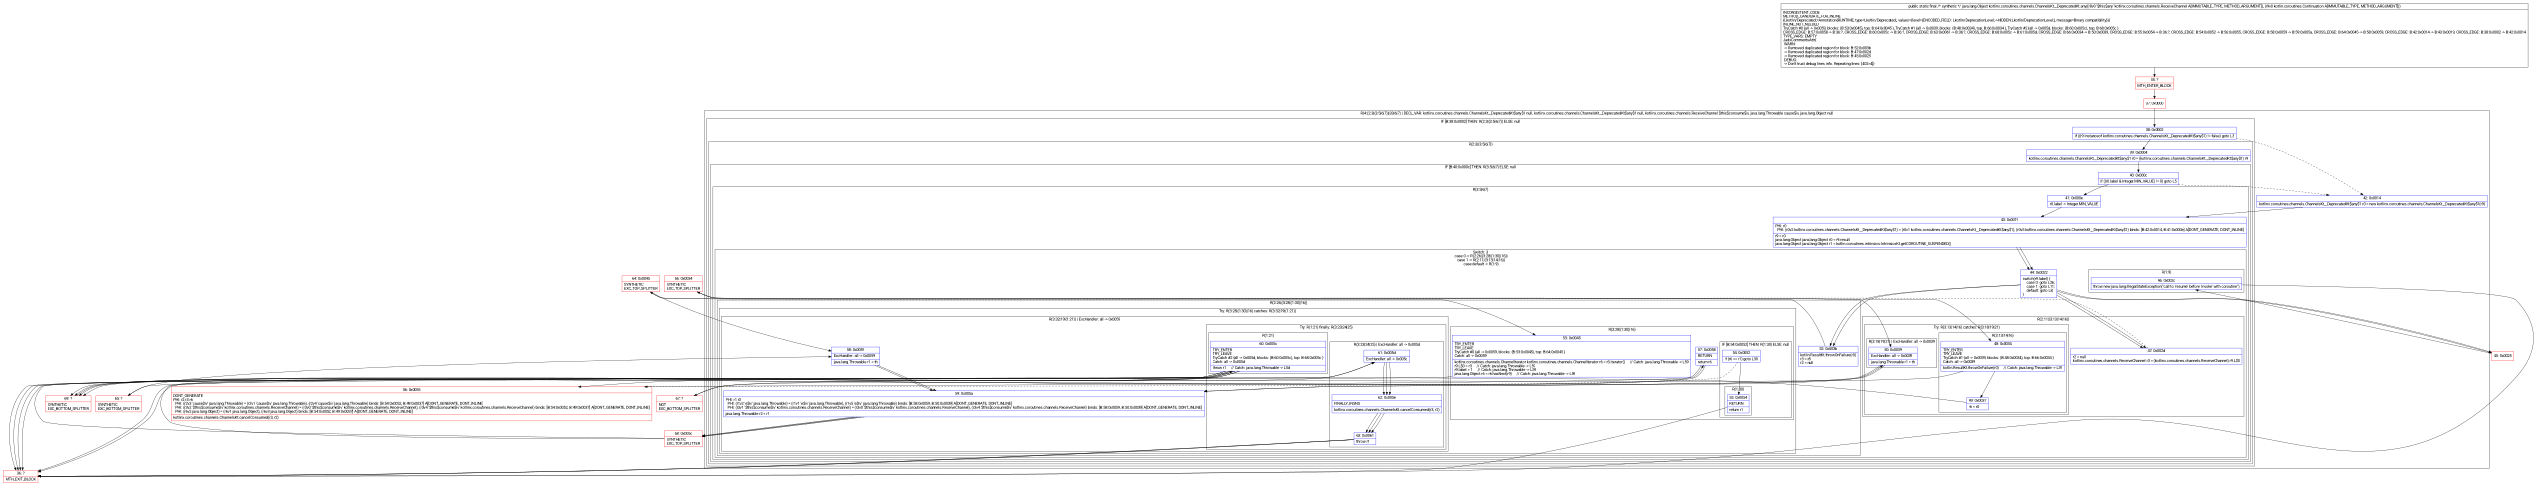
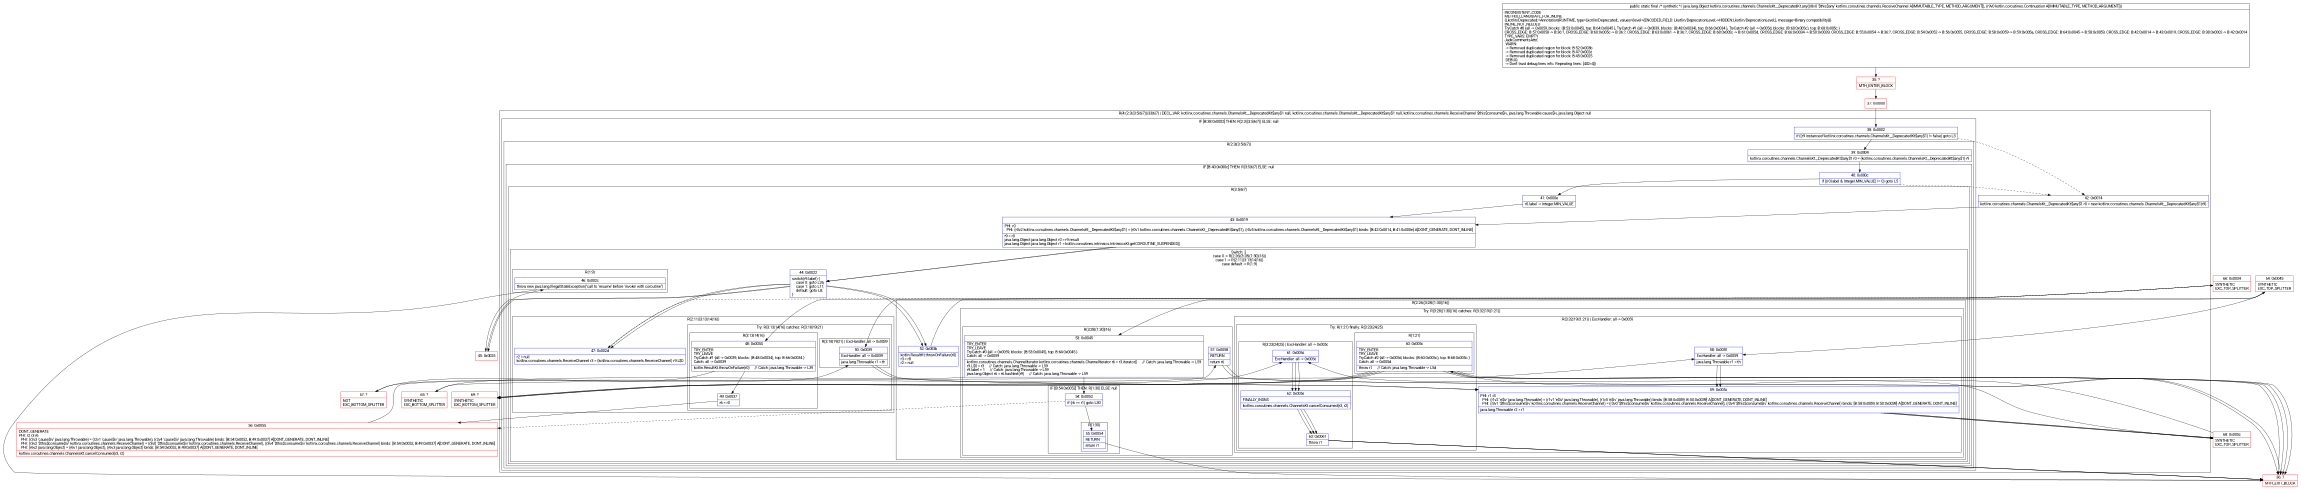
none -> (1084, 387)
